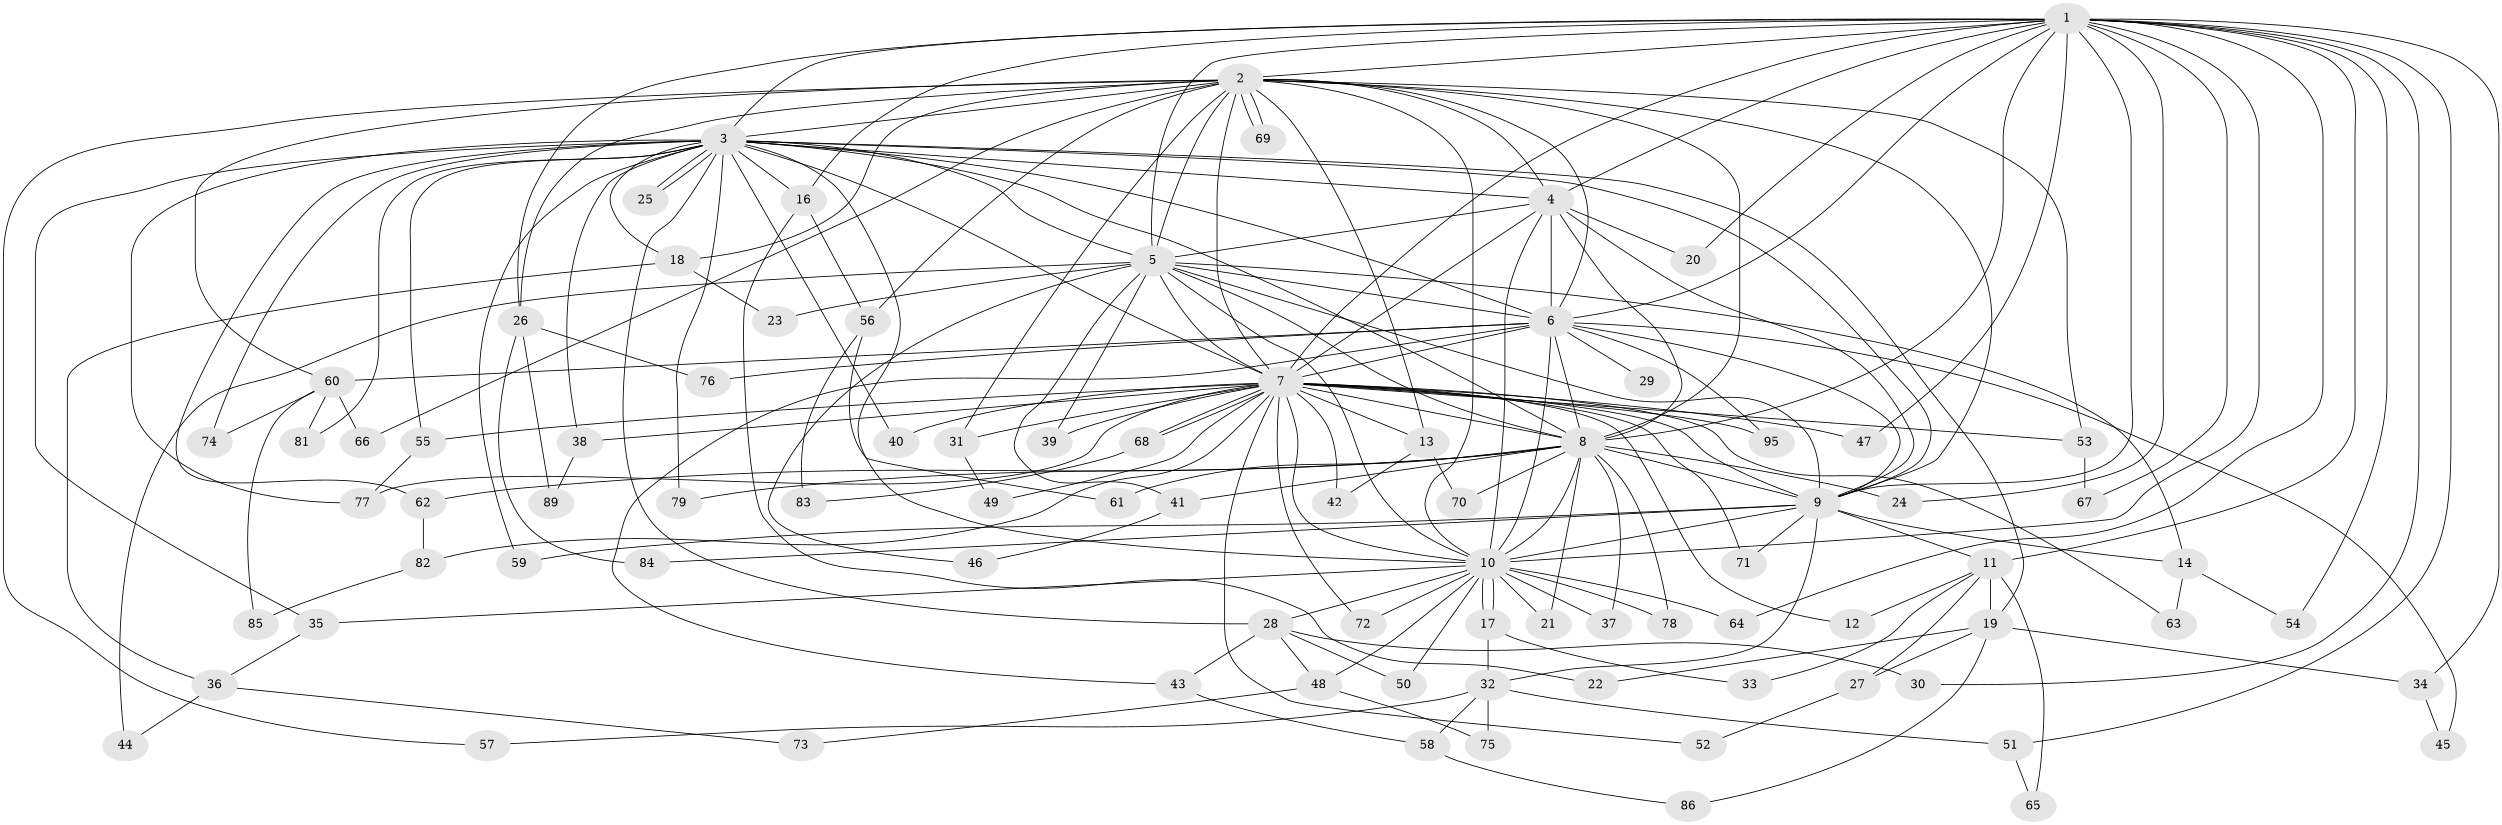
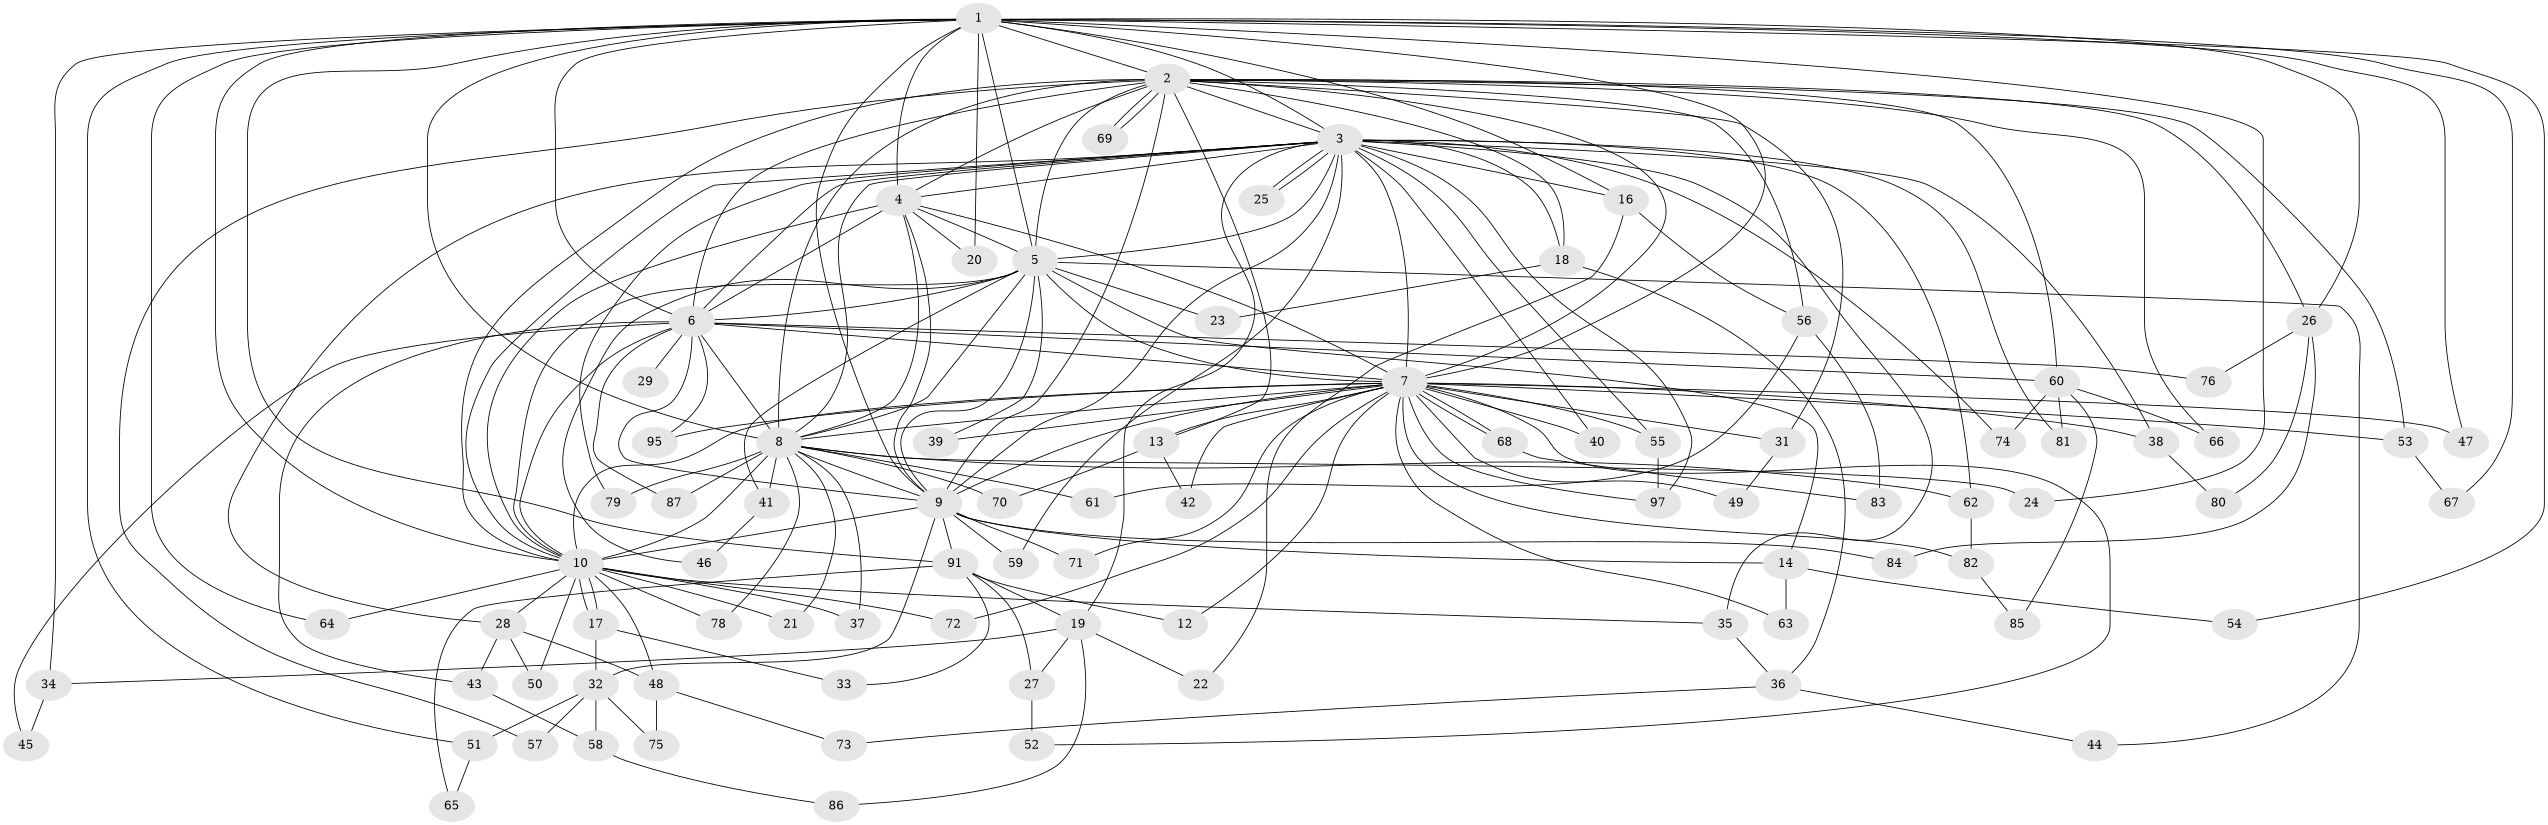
(363, 503) -> (1658, 503)
(551, 503) -> (2219, 503)
none -> (674, 503)
(1991, 564) -> (955, 564)
(1918, 685) -> none
